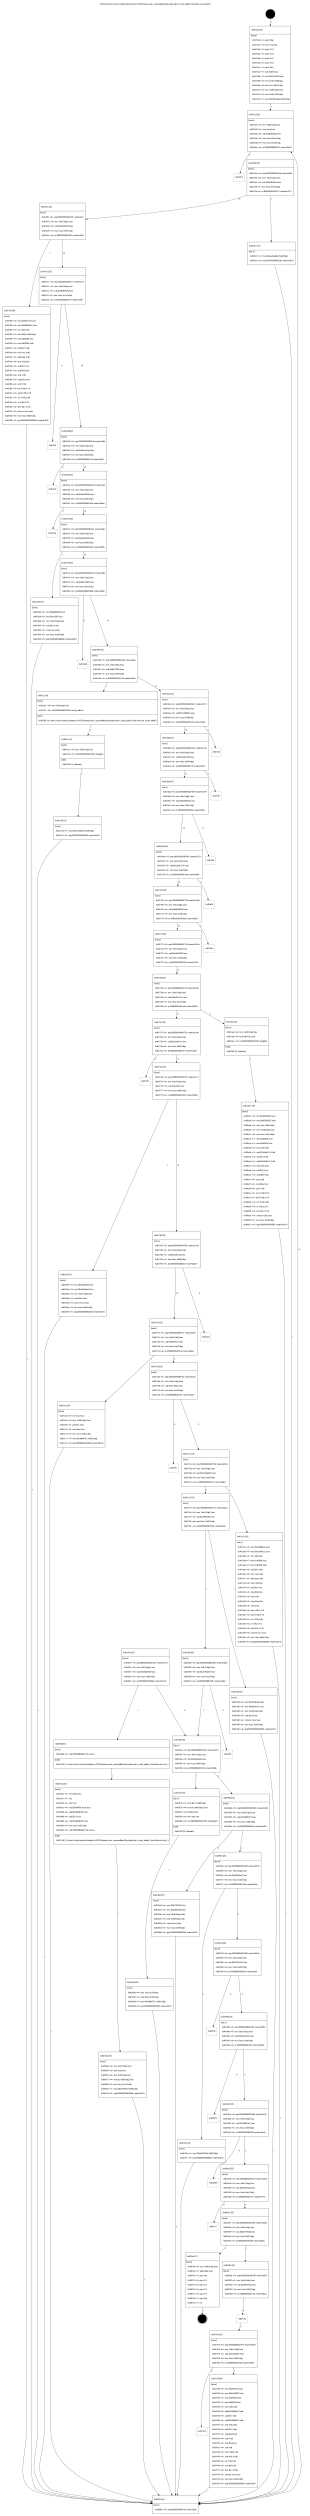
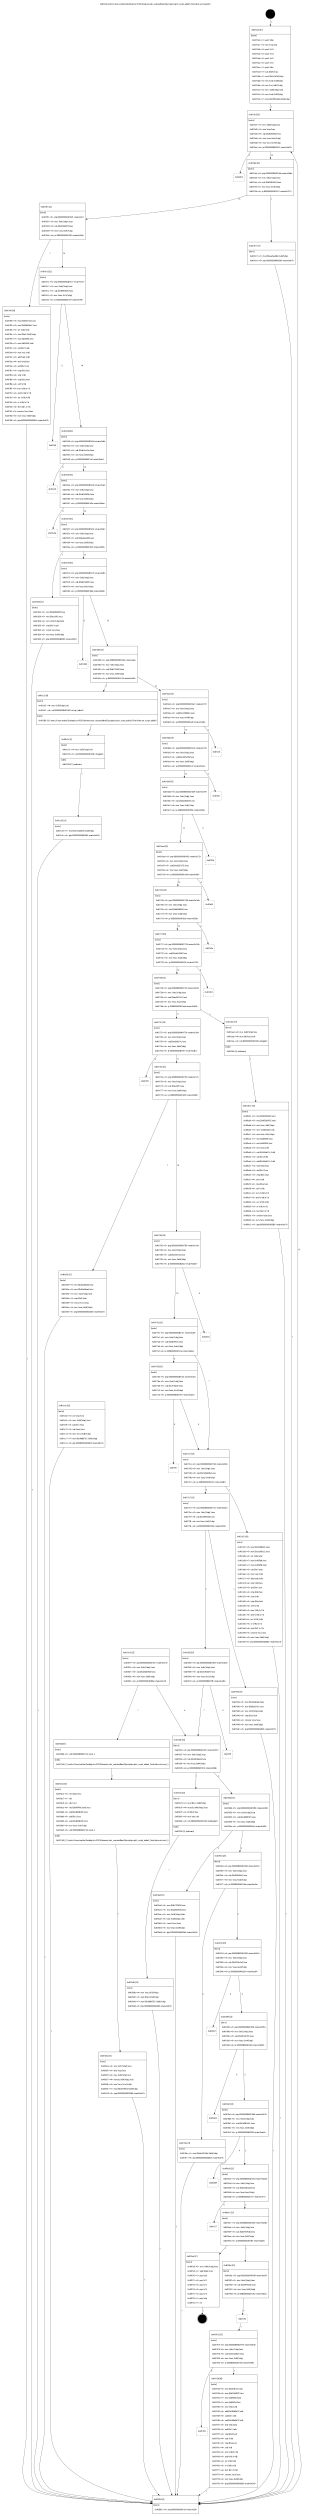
none -> (270, 155)
none -> (209, 992)
(130, 1378) -> (208, 1401)
